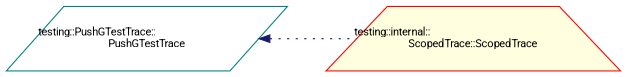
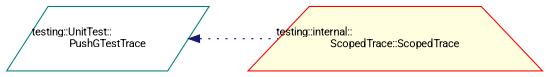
(147, 39) -> (108, 39)
